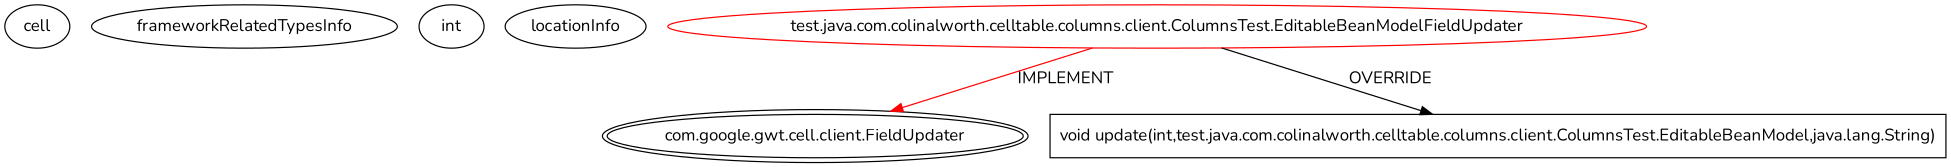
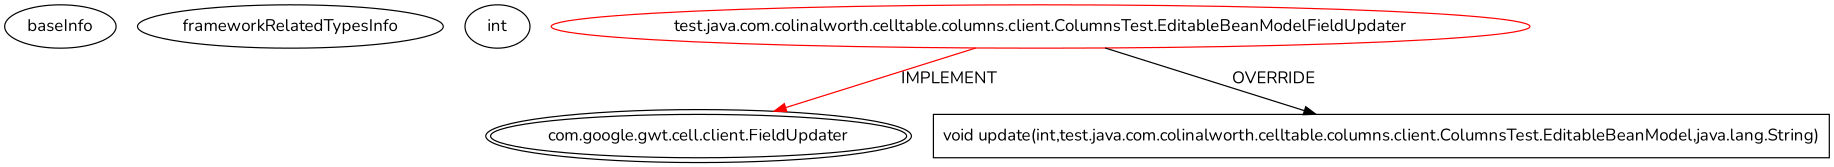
(37, 26) -> (60, 26)
(576, 26) -> none
